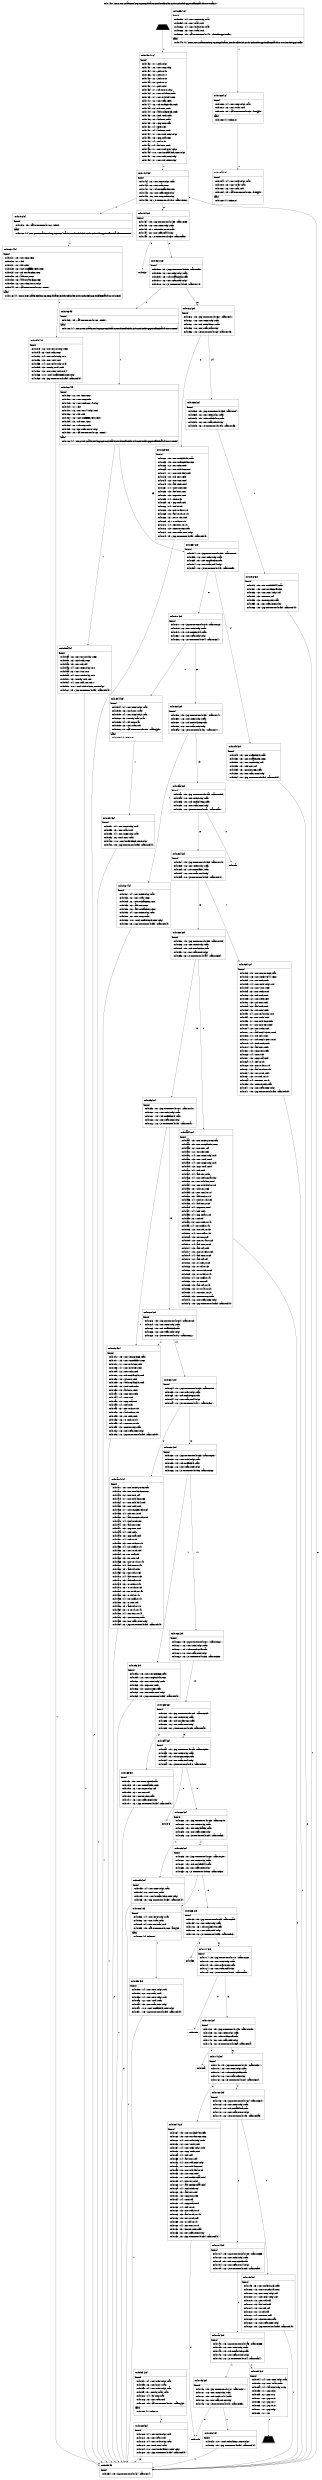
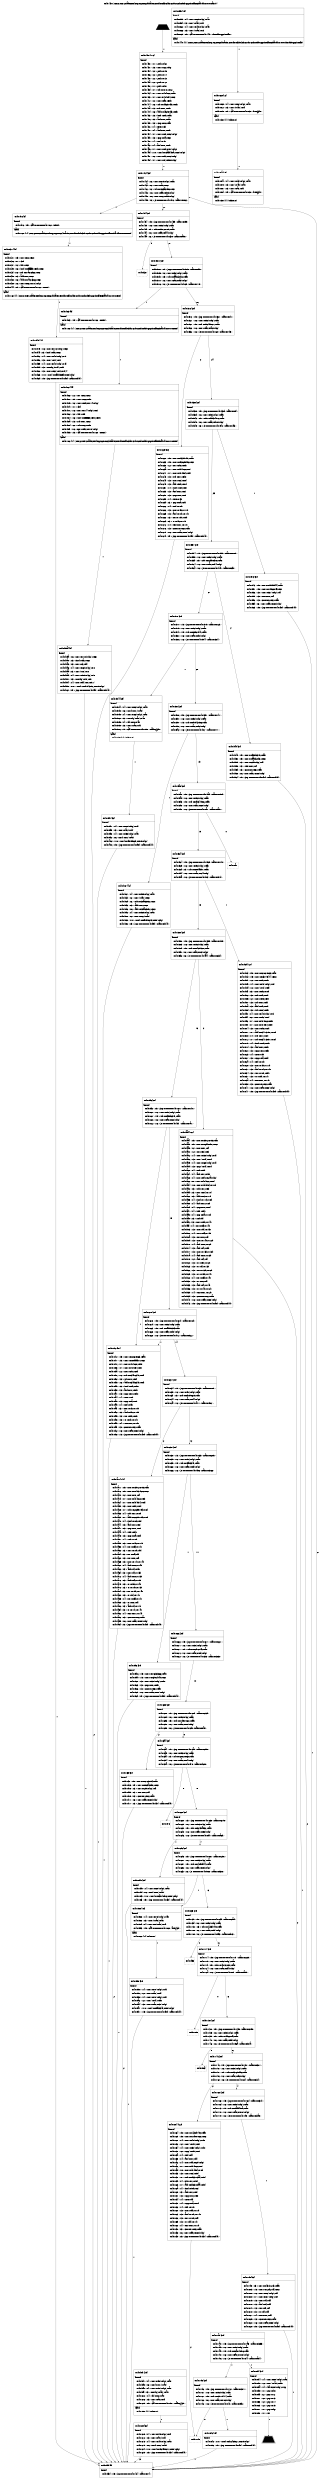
(133, 511) -> (212, 485)
(237, 2257) -> none
